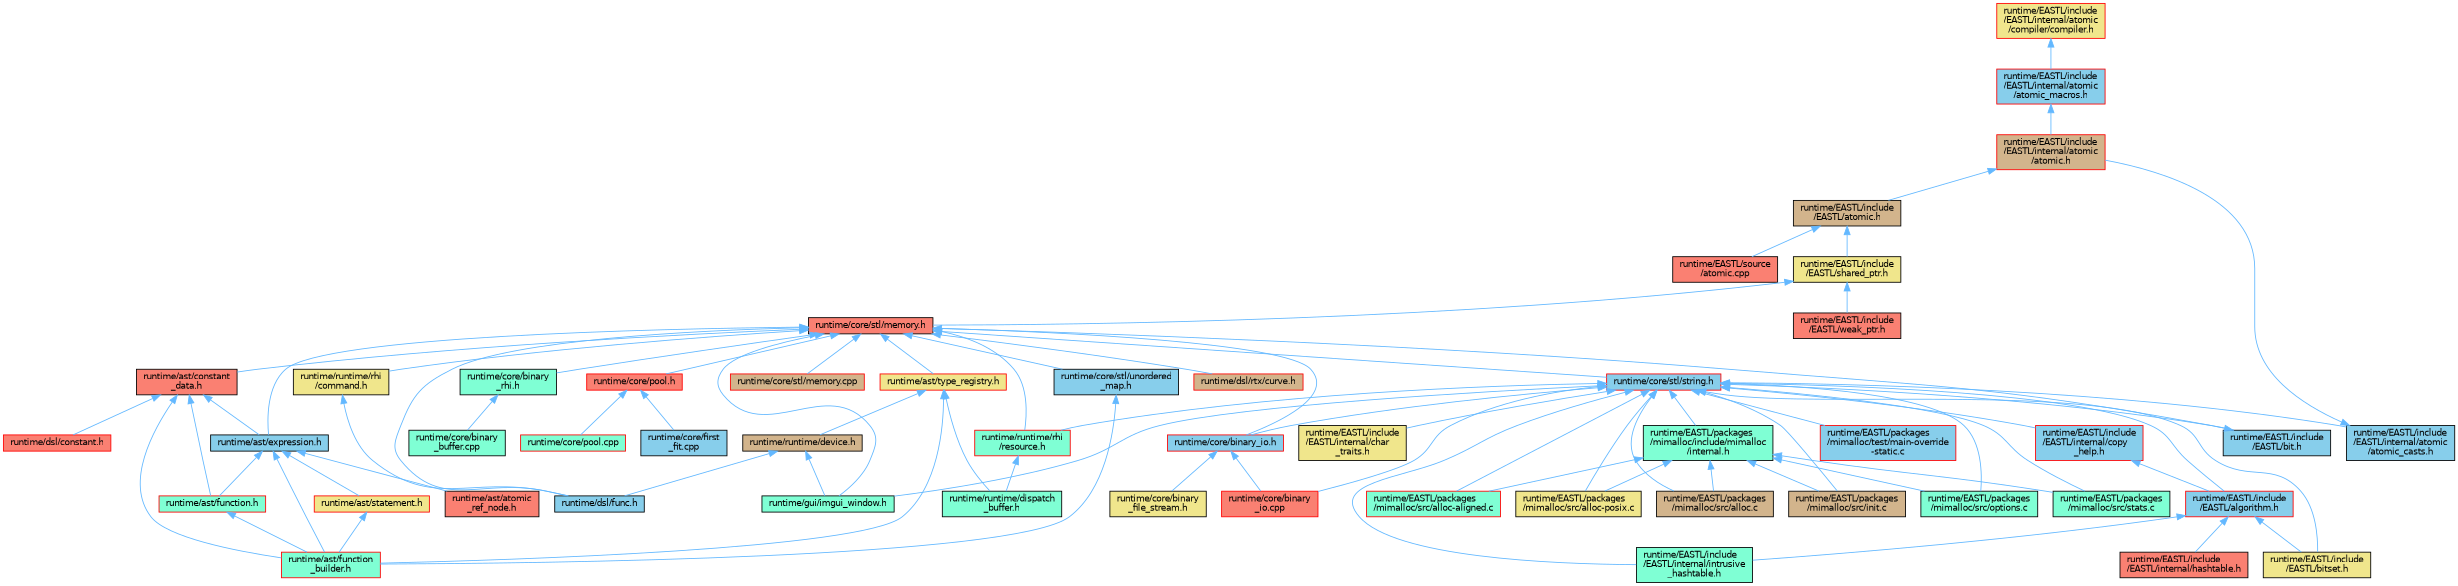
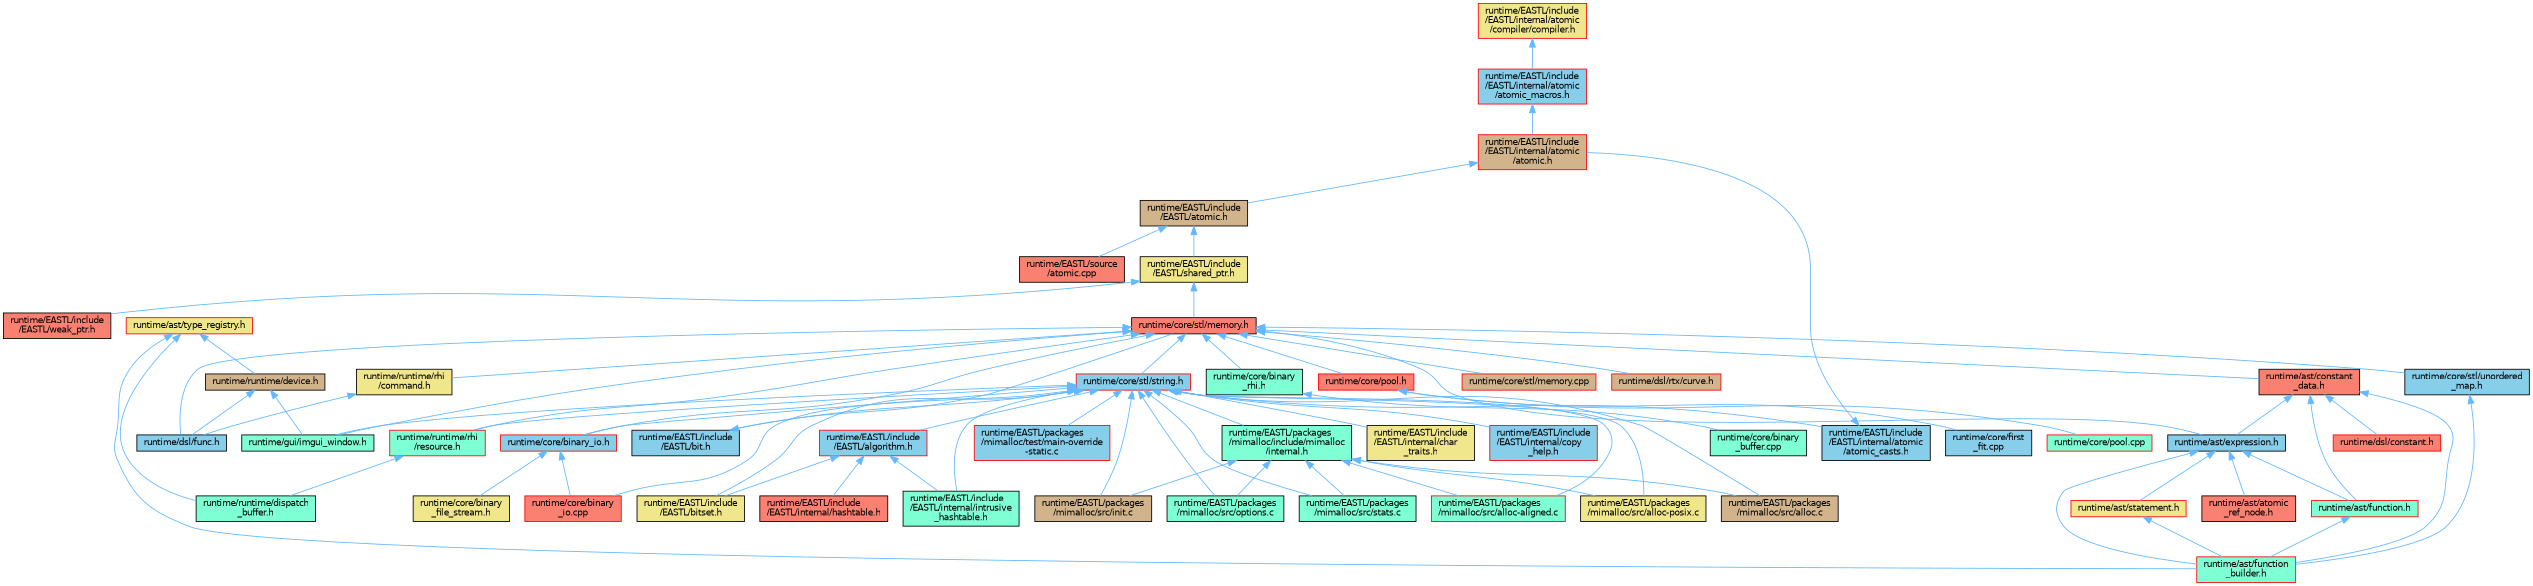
(910, 356) -> none
(2174, 477) -> none
